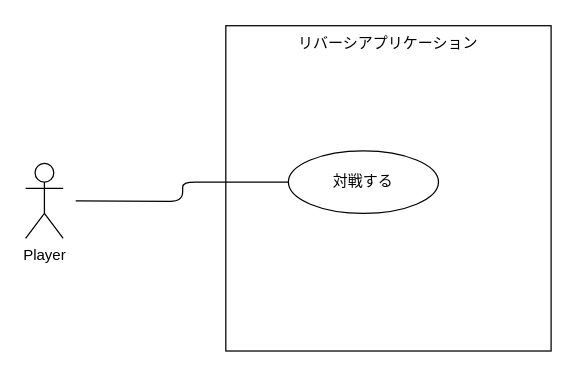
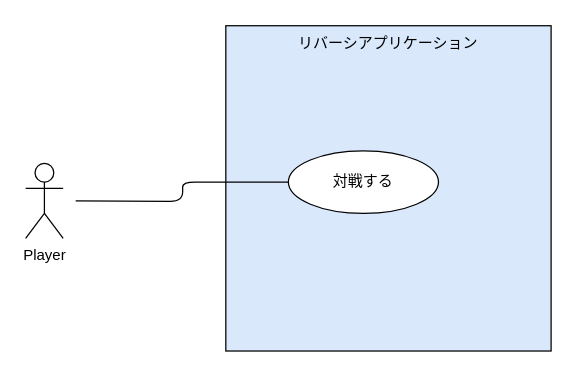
(388, 43) -> (388, 43)
